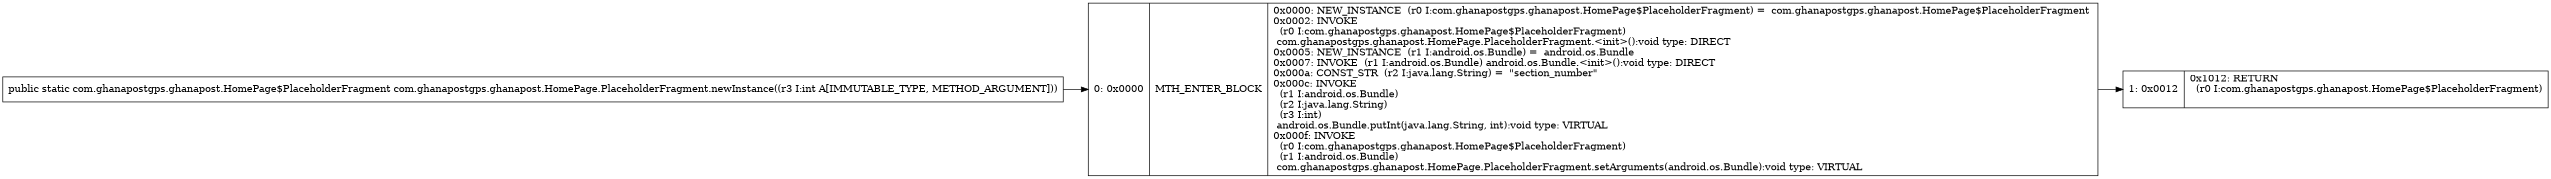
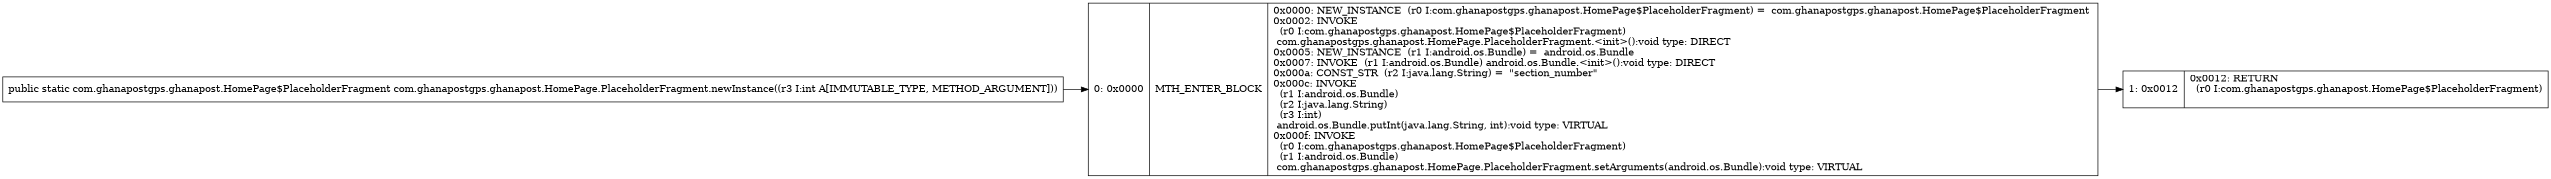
(2237, 79) -> (2237, 79)
